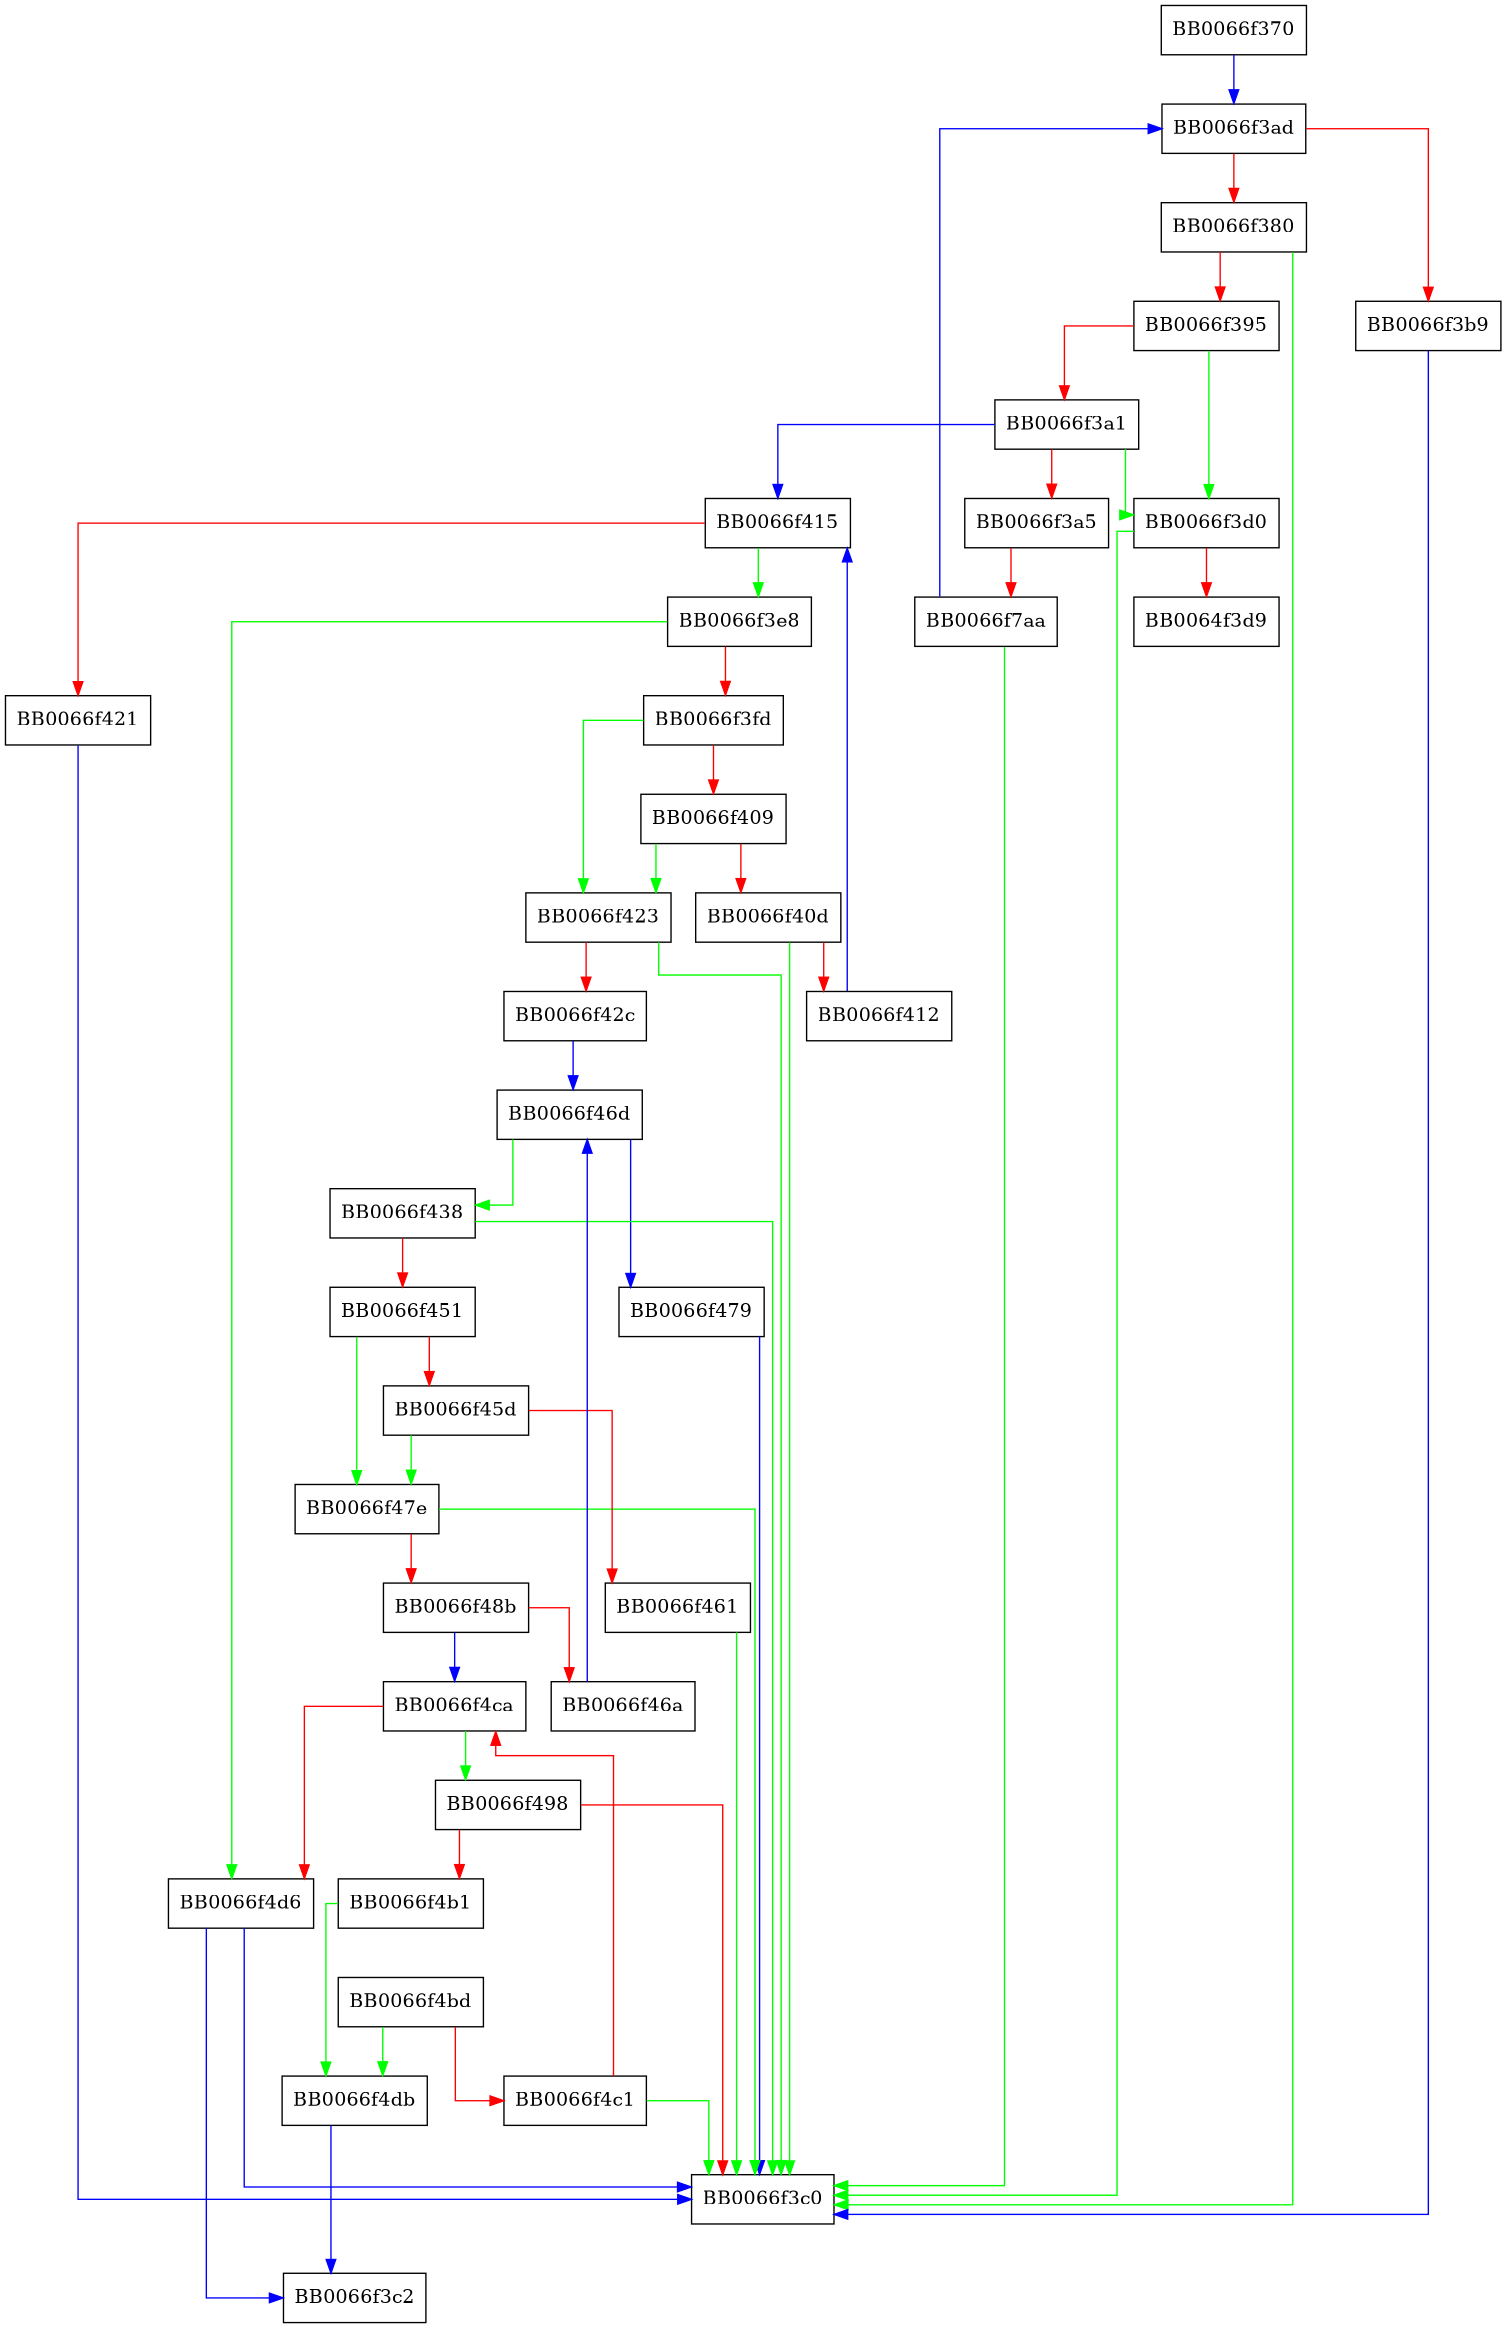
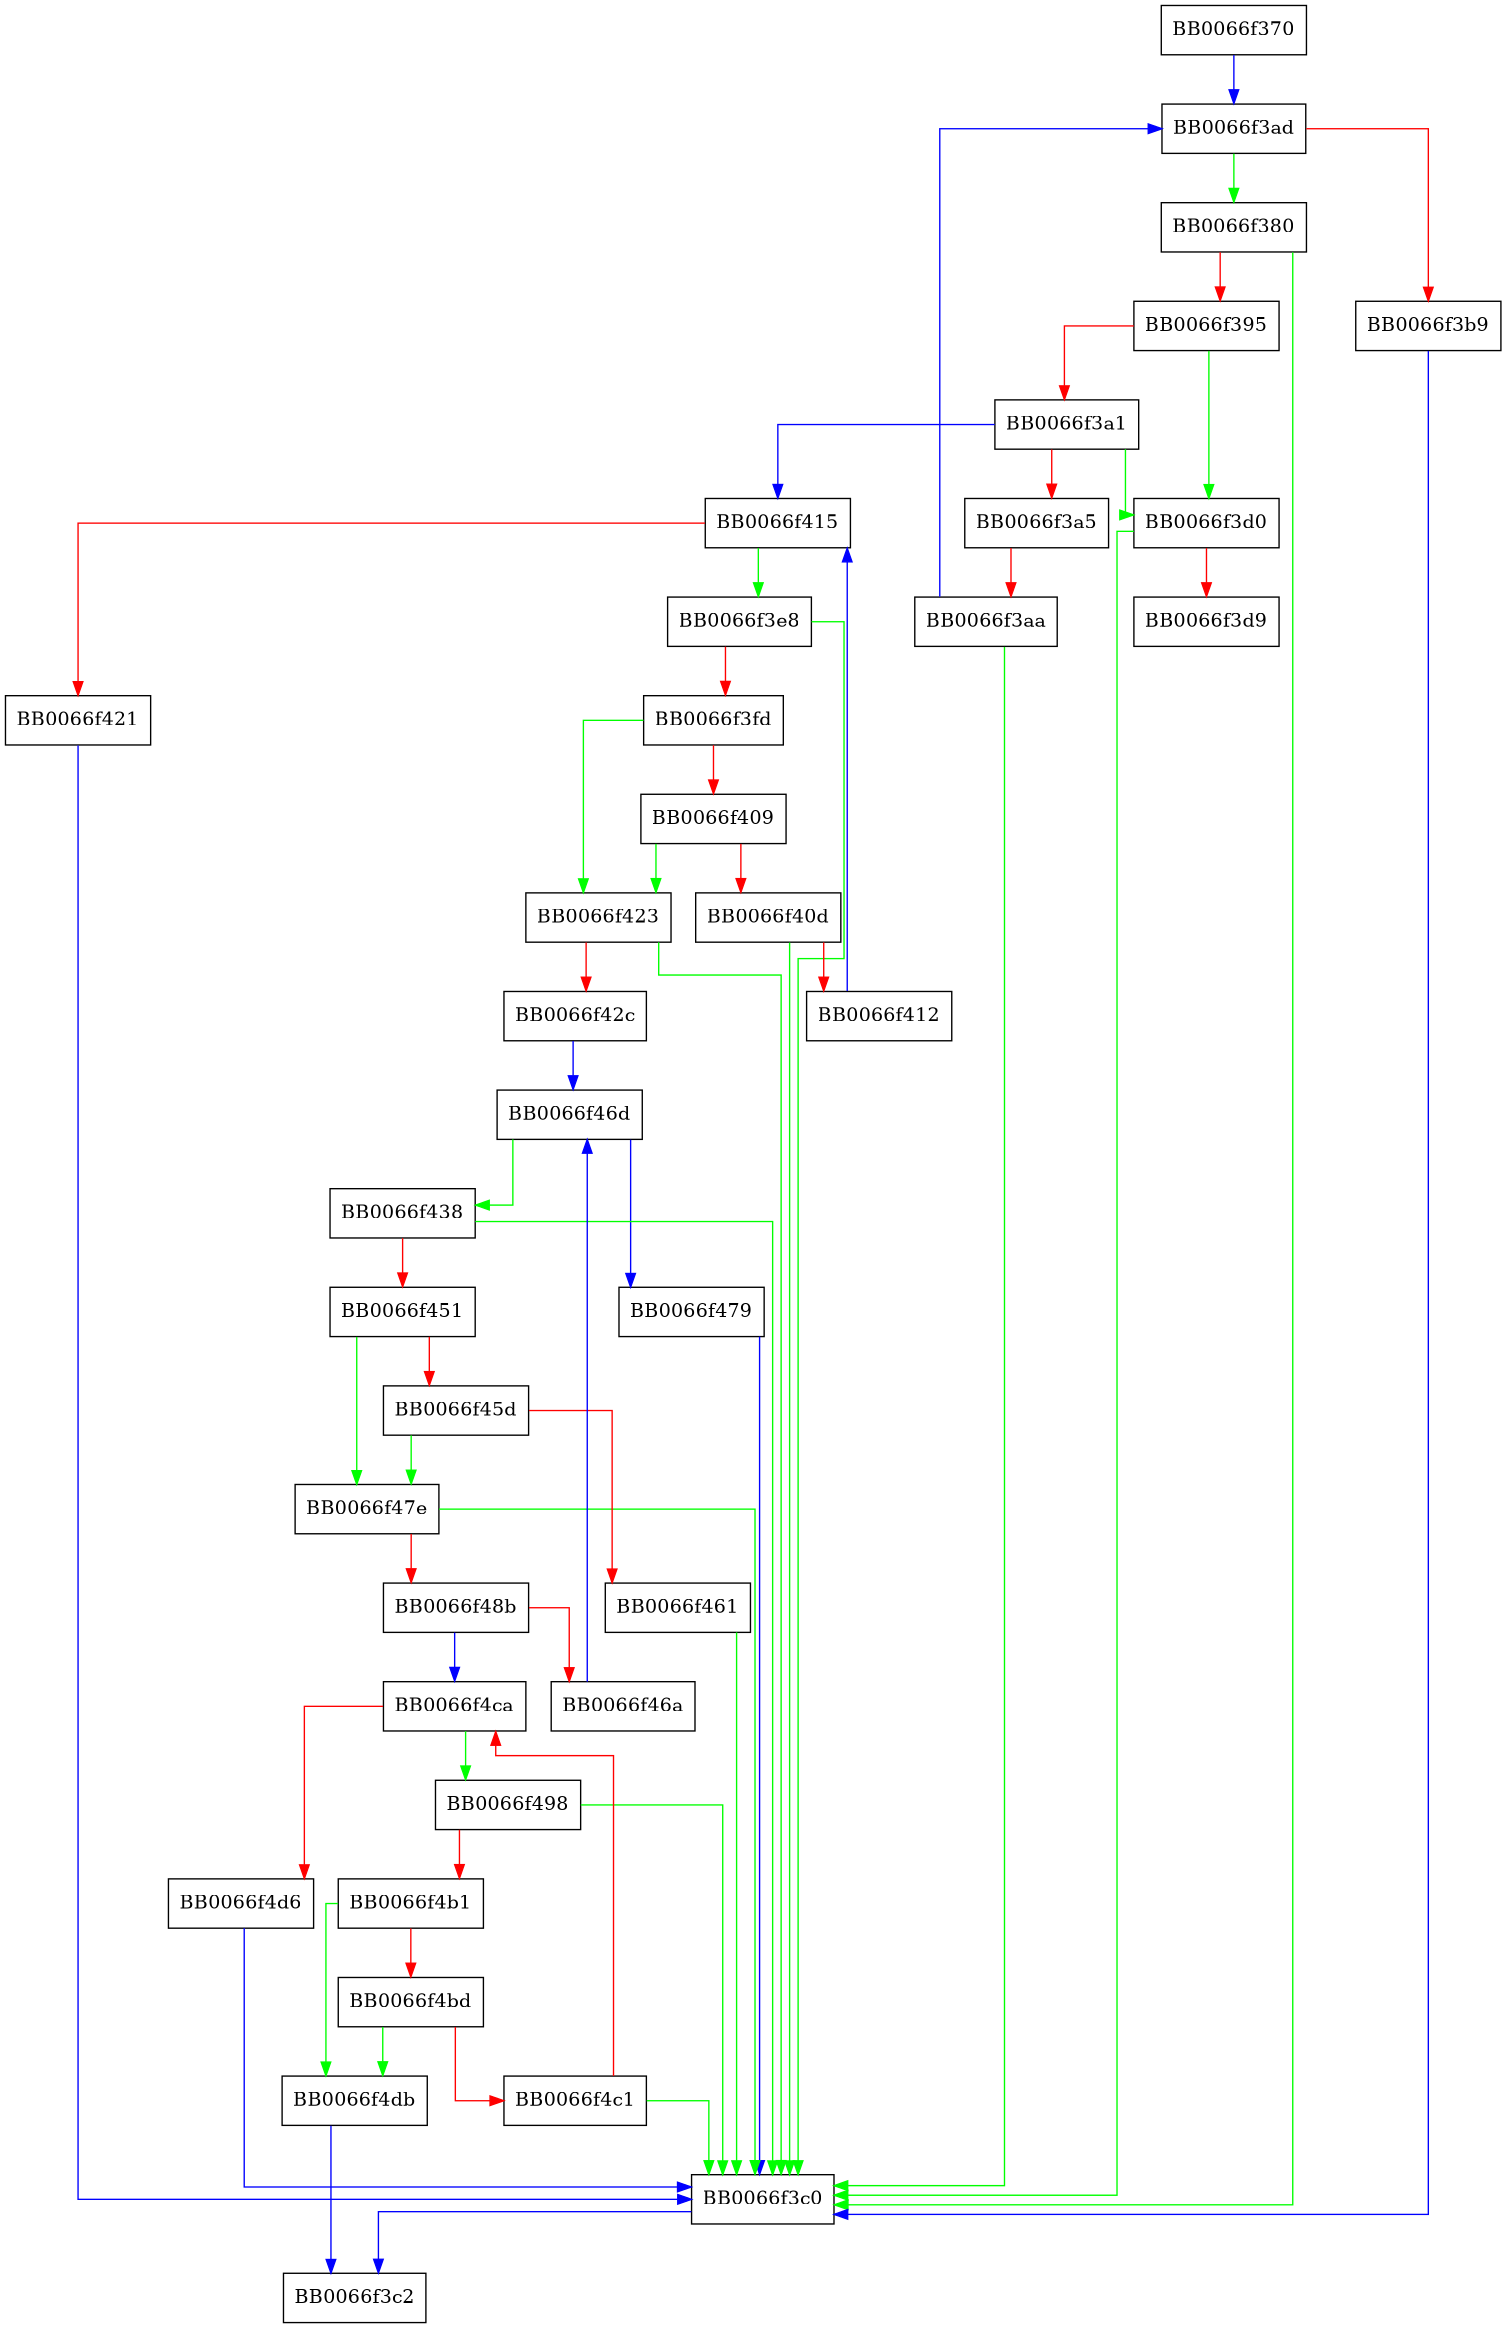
(1234, 171) -> (1234, 171)
(986, 622) -> (986, 622)
(1206, 622) -> (1206, 622)
(232, 1026) -> (798, 1352)
(723, 1912) -> (723, 1912)
none -> (411, 1946)
(206, 2145) -> (511, 2212)
